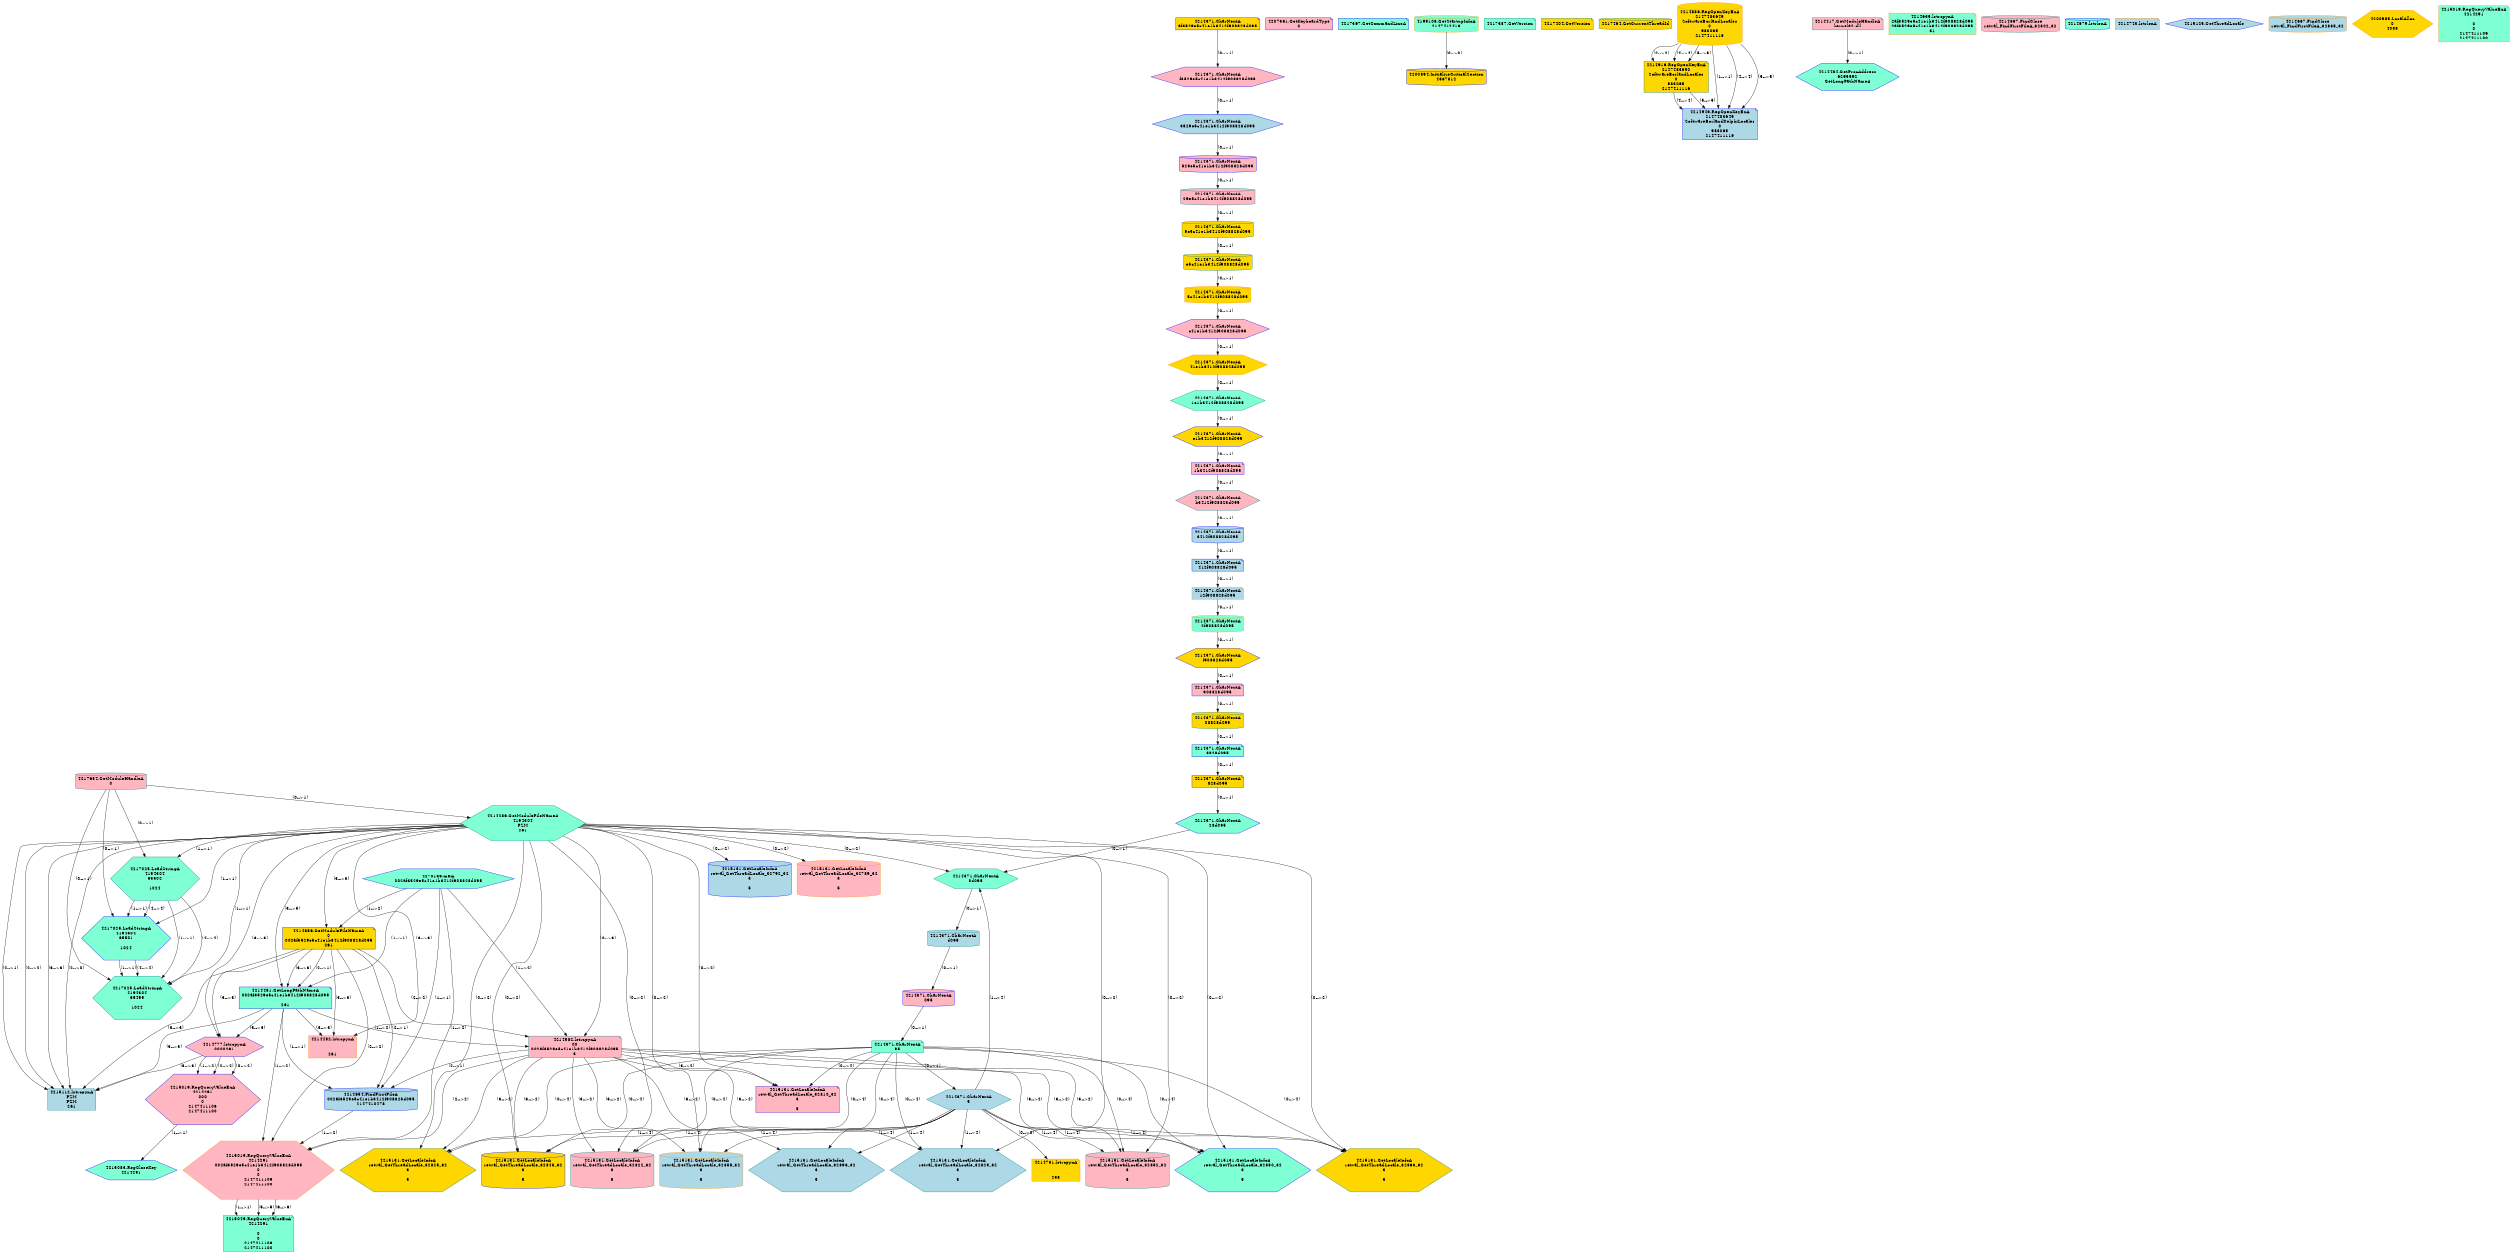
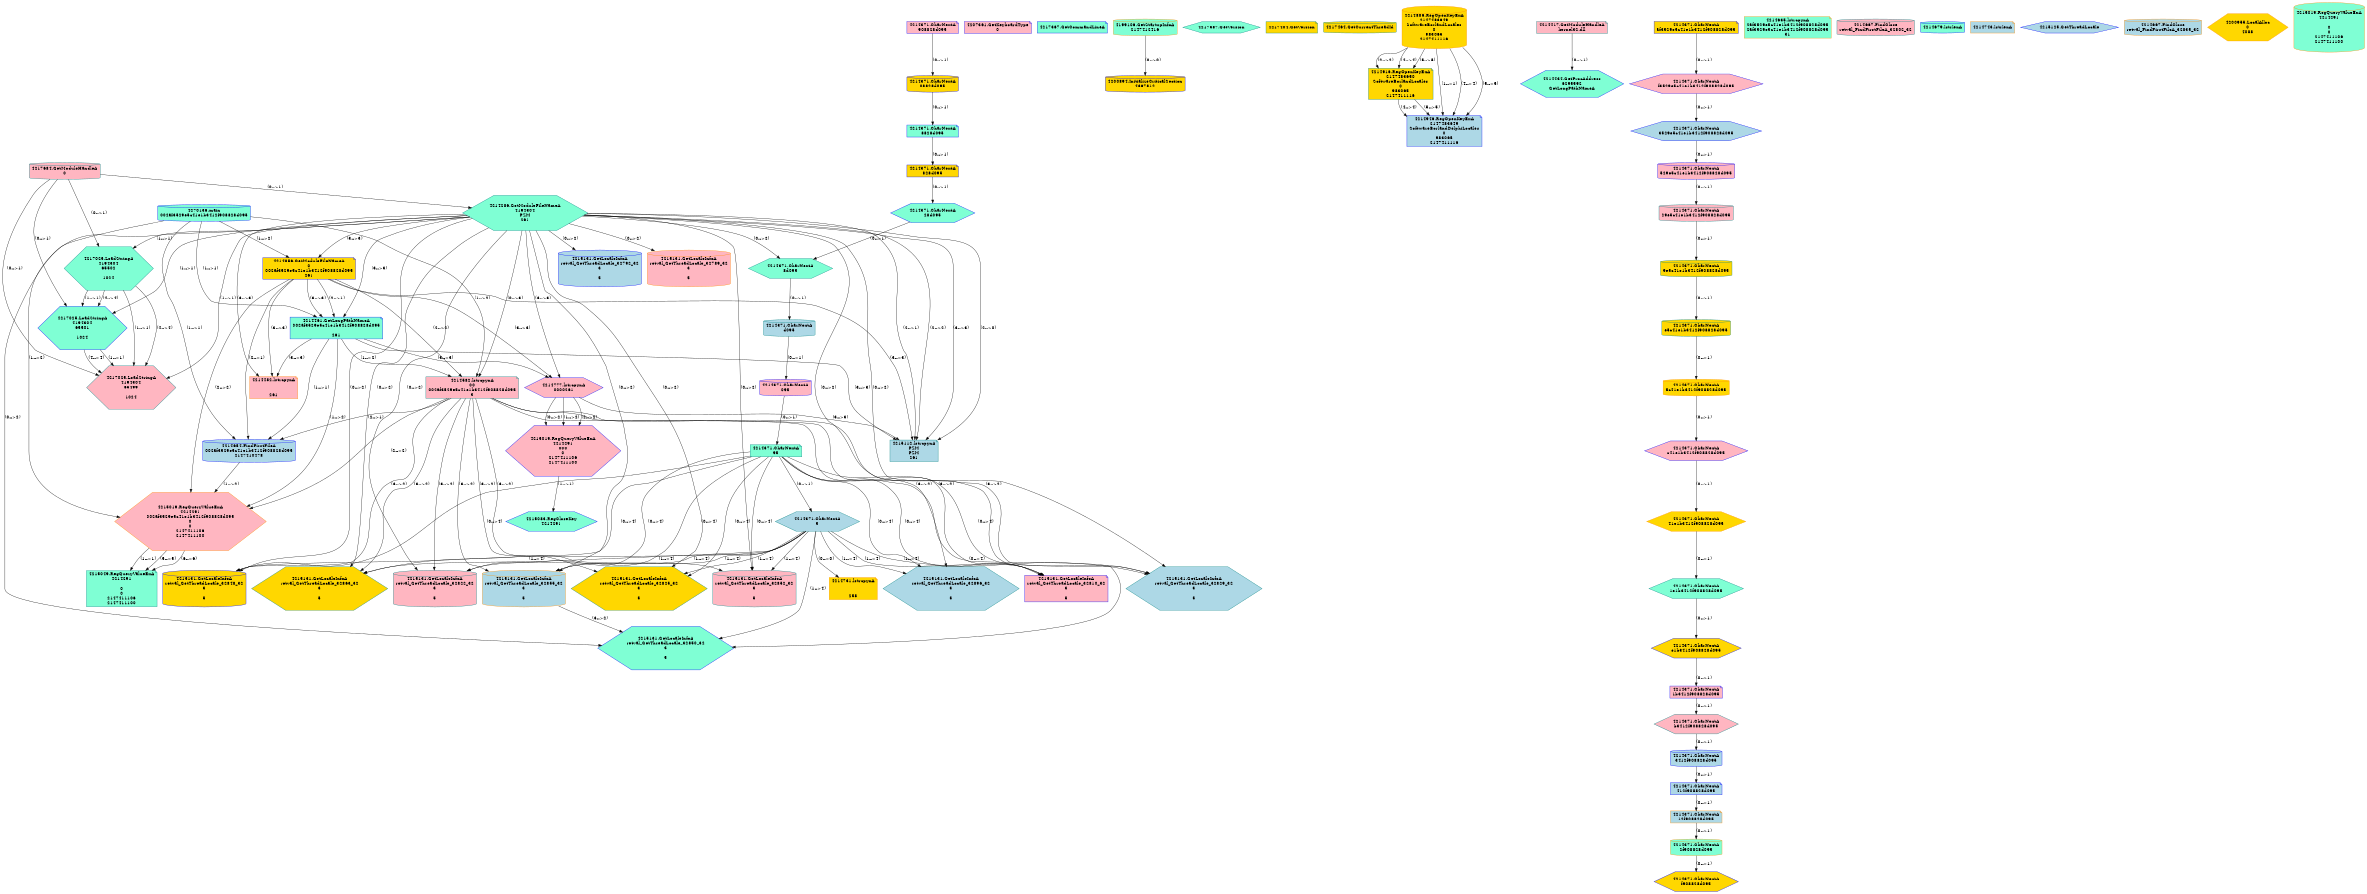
(1510, 24) -> (1222, 27)
(2474, 24) -> (2329, 27)
(1218, 674) -> none
(1218, 720) -> (933, 84)
(438, 879) -> (204, 213)
(989, 991) -> (924, 566)
(137, 998) -> (131, 388)
(919, 1067) -> (589, 619)
